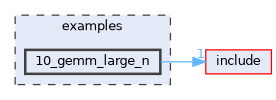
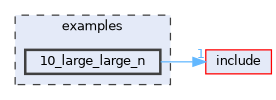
(93, 62) -> (93, 62)
